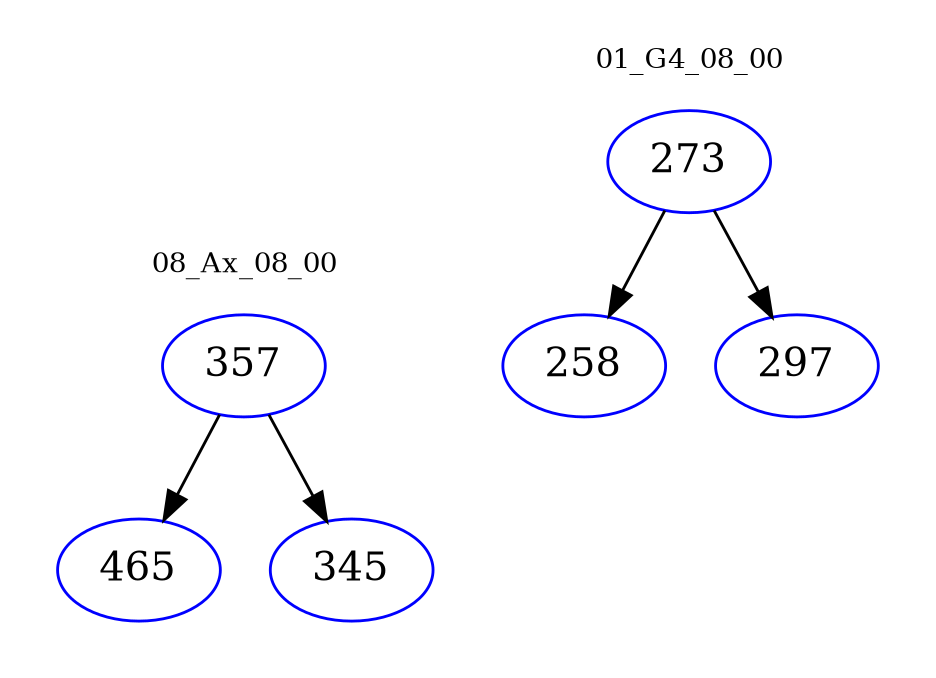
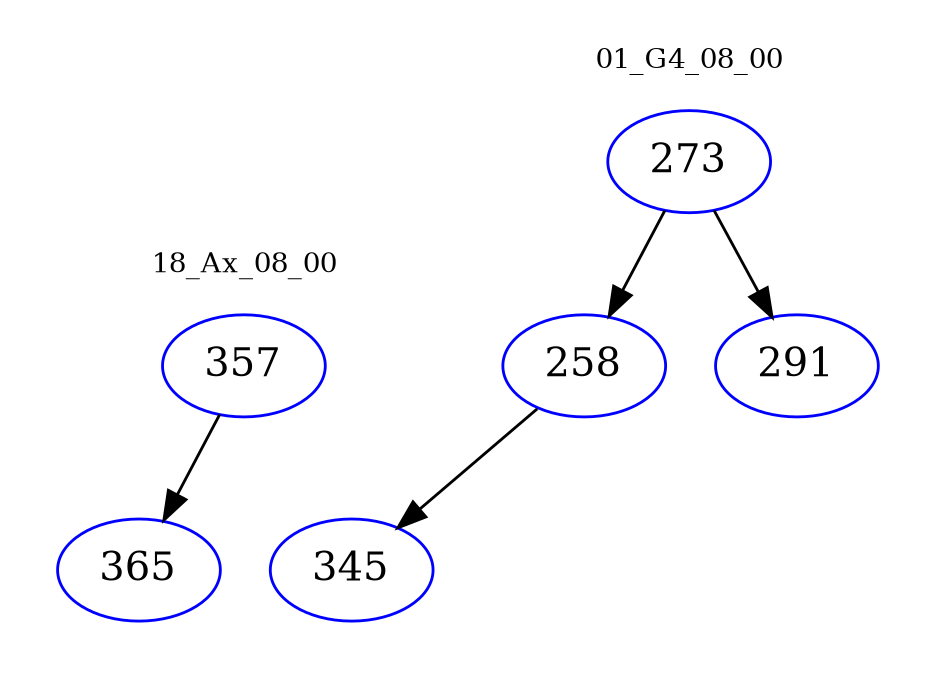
(245, 265) -> (245, 265)
(797, 366) -> (797, 366)
(291, 455) -> (479, 459)
(139, 570) -> (139, 570)
